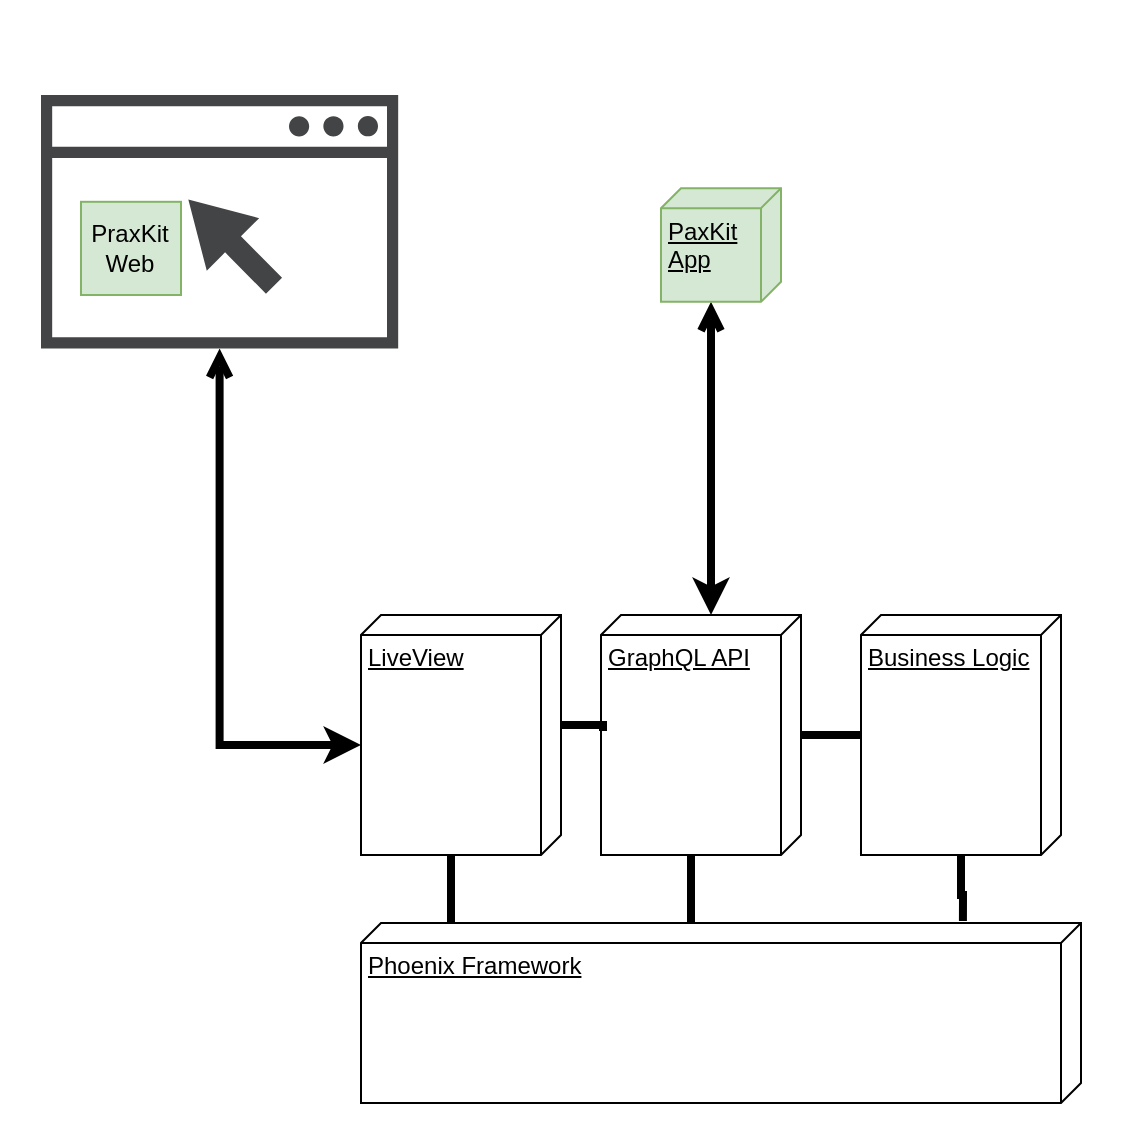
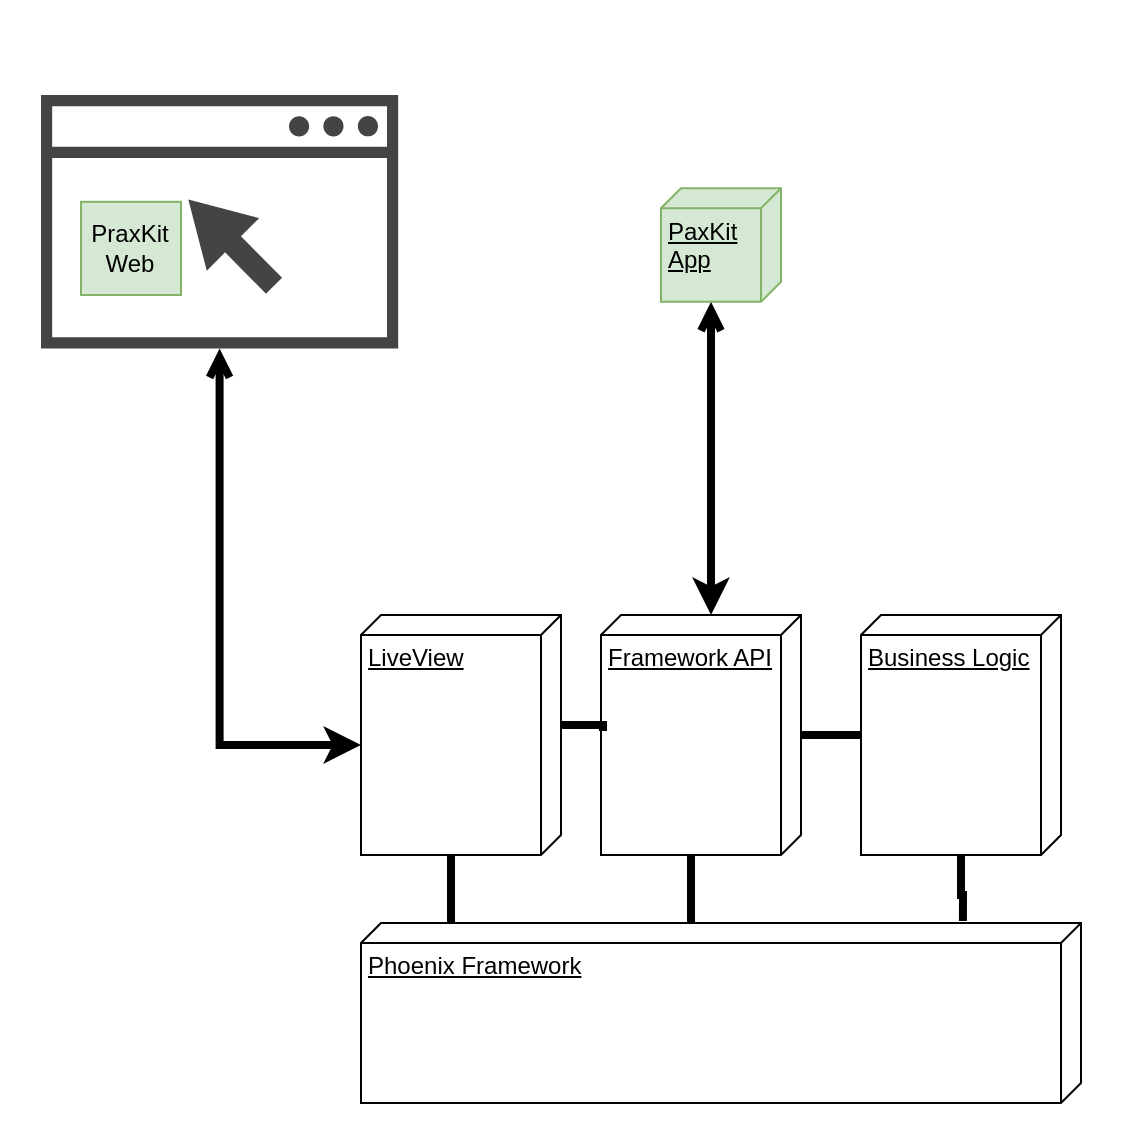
(680, 659) -> (693, 659)
